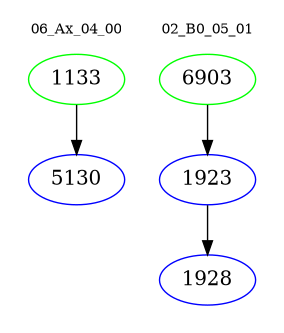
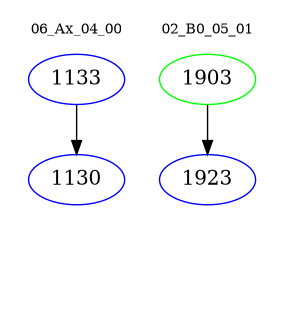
(77, 79) -> (77, 79)
(208, 79) -> (208, 79)
(77, 180) -> (77, 180)
(208, 280) -> none
